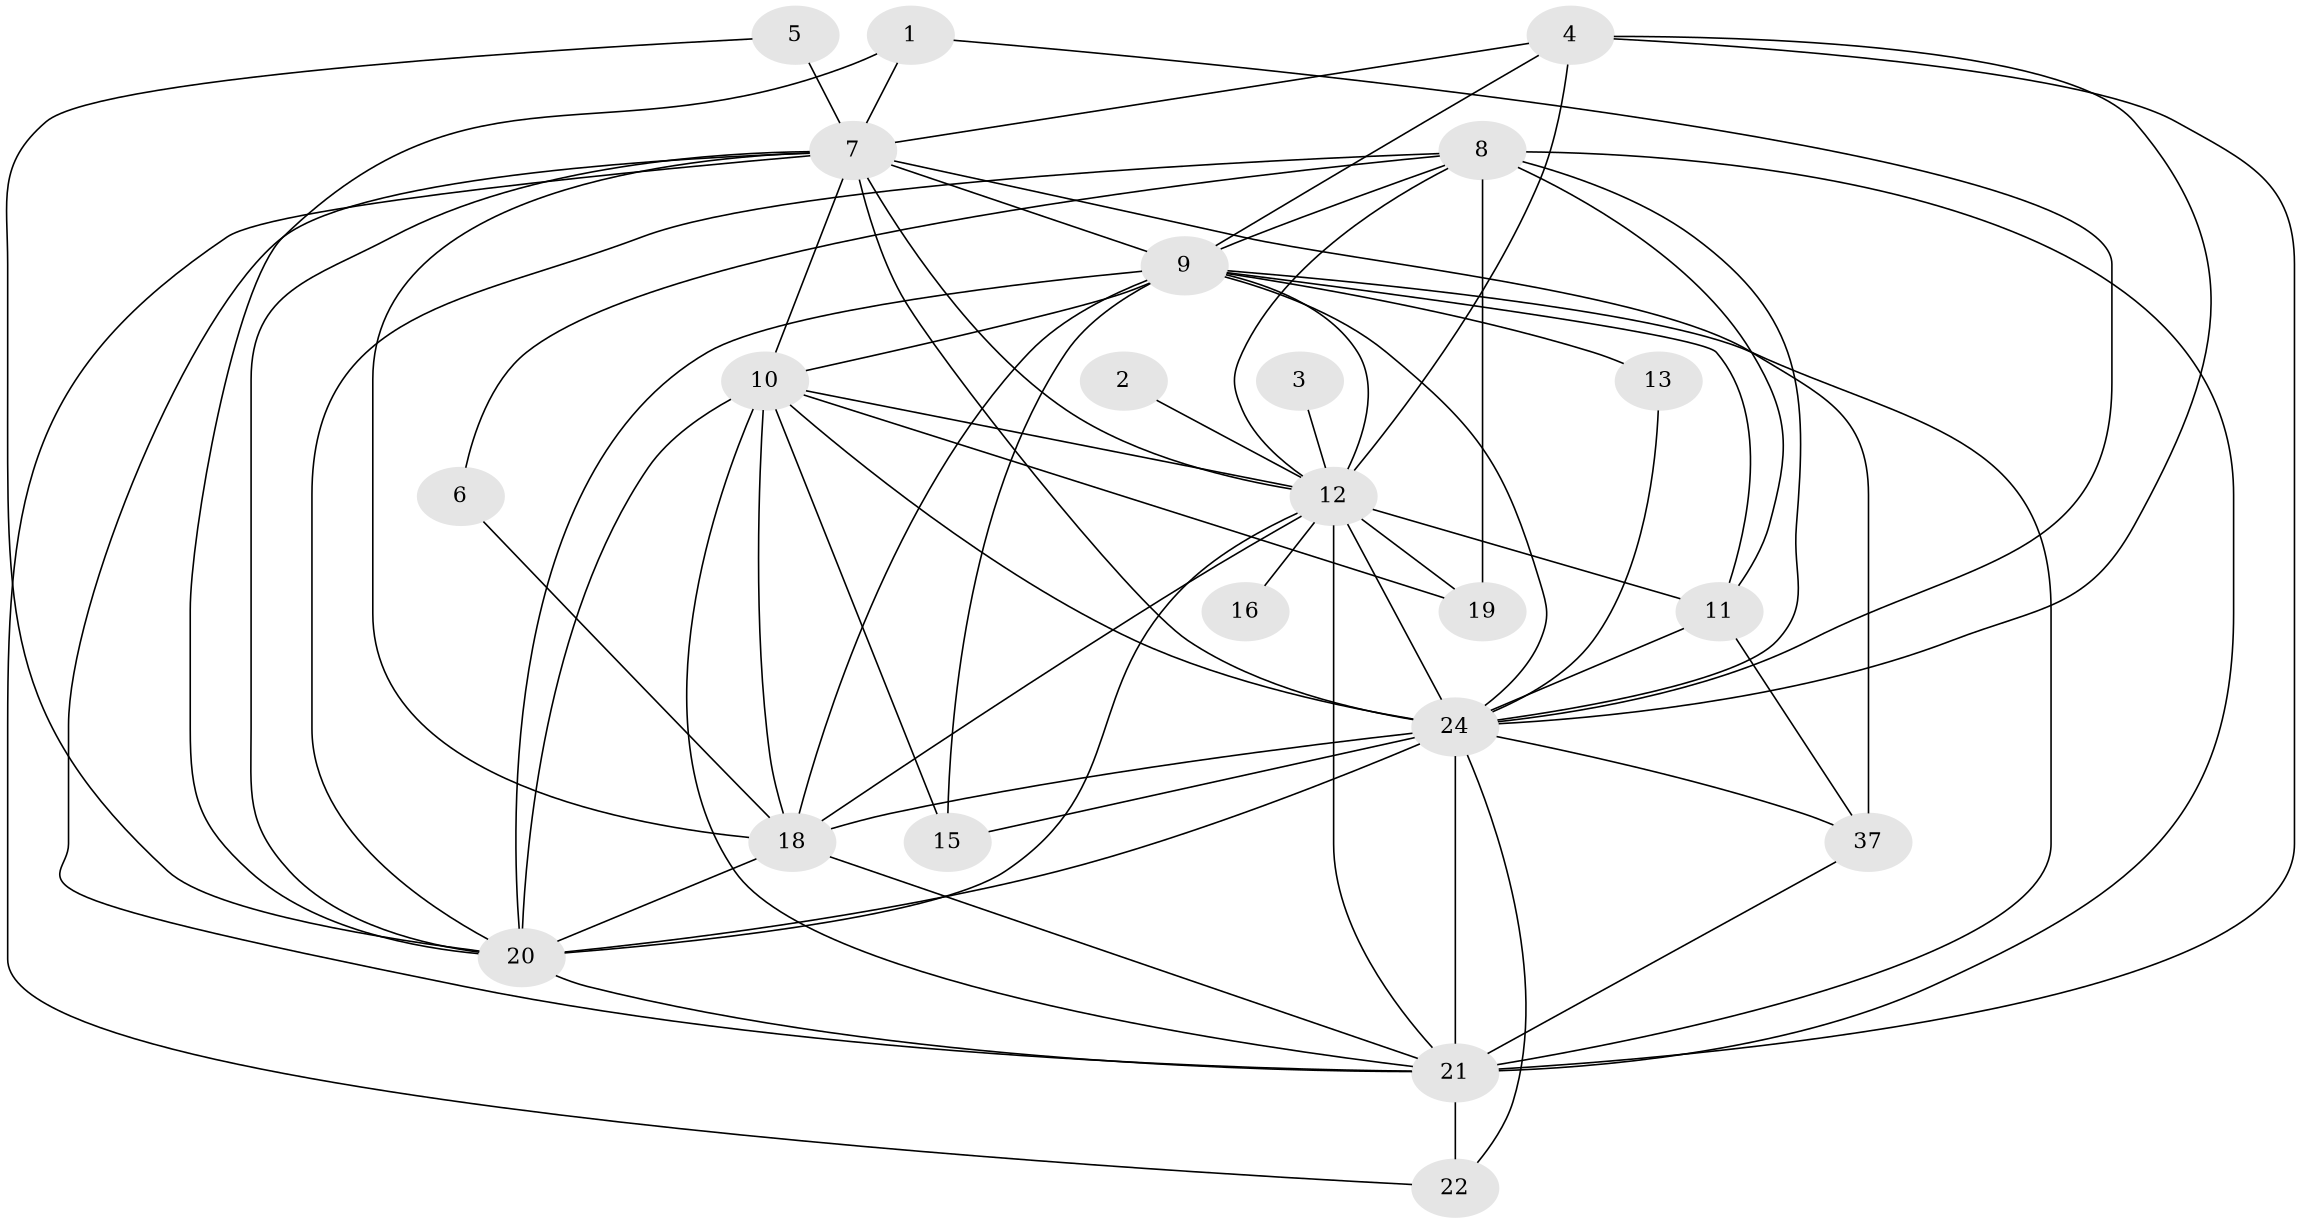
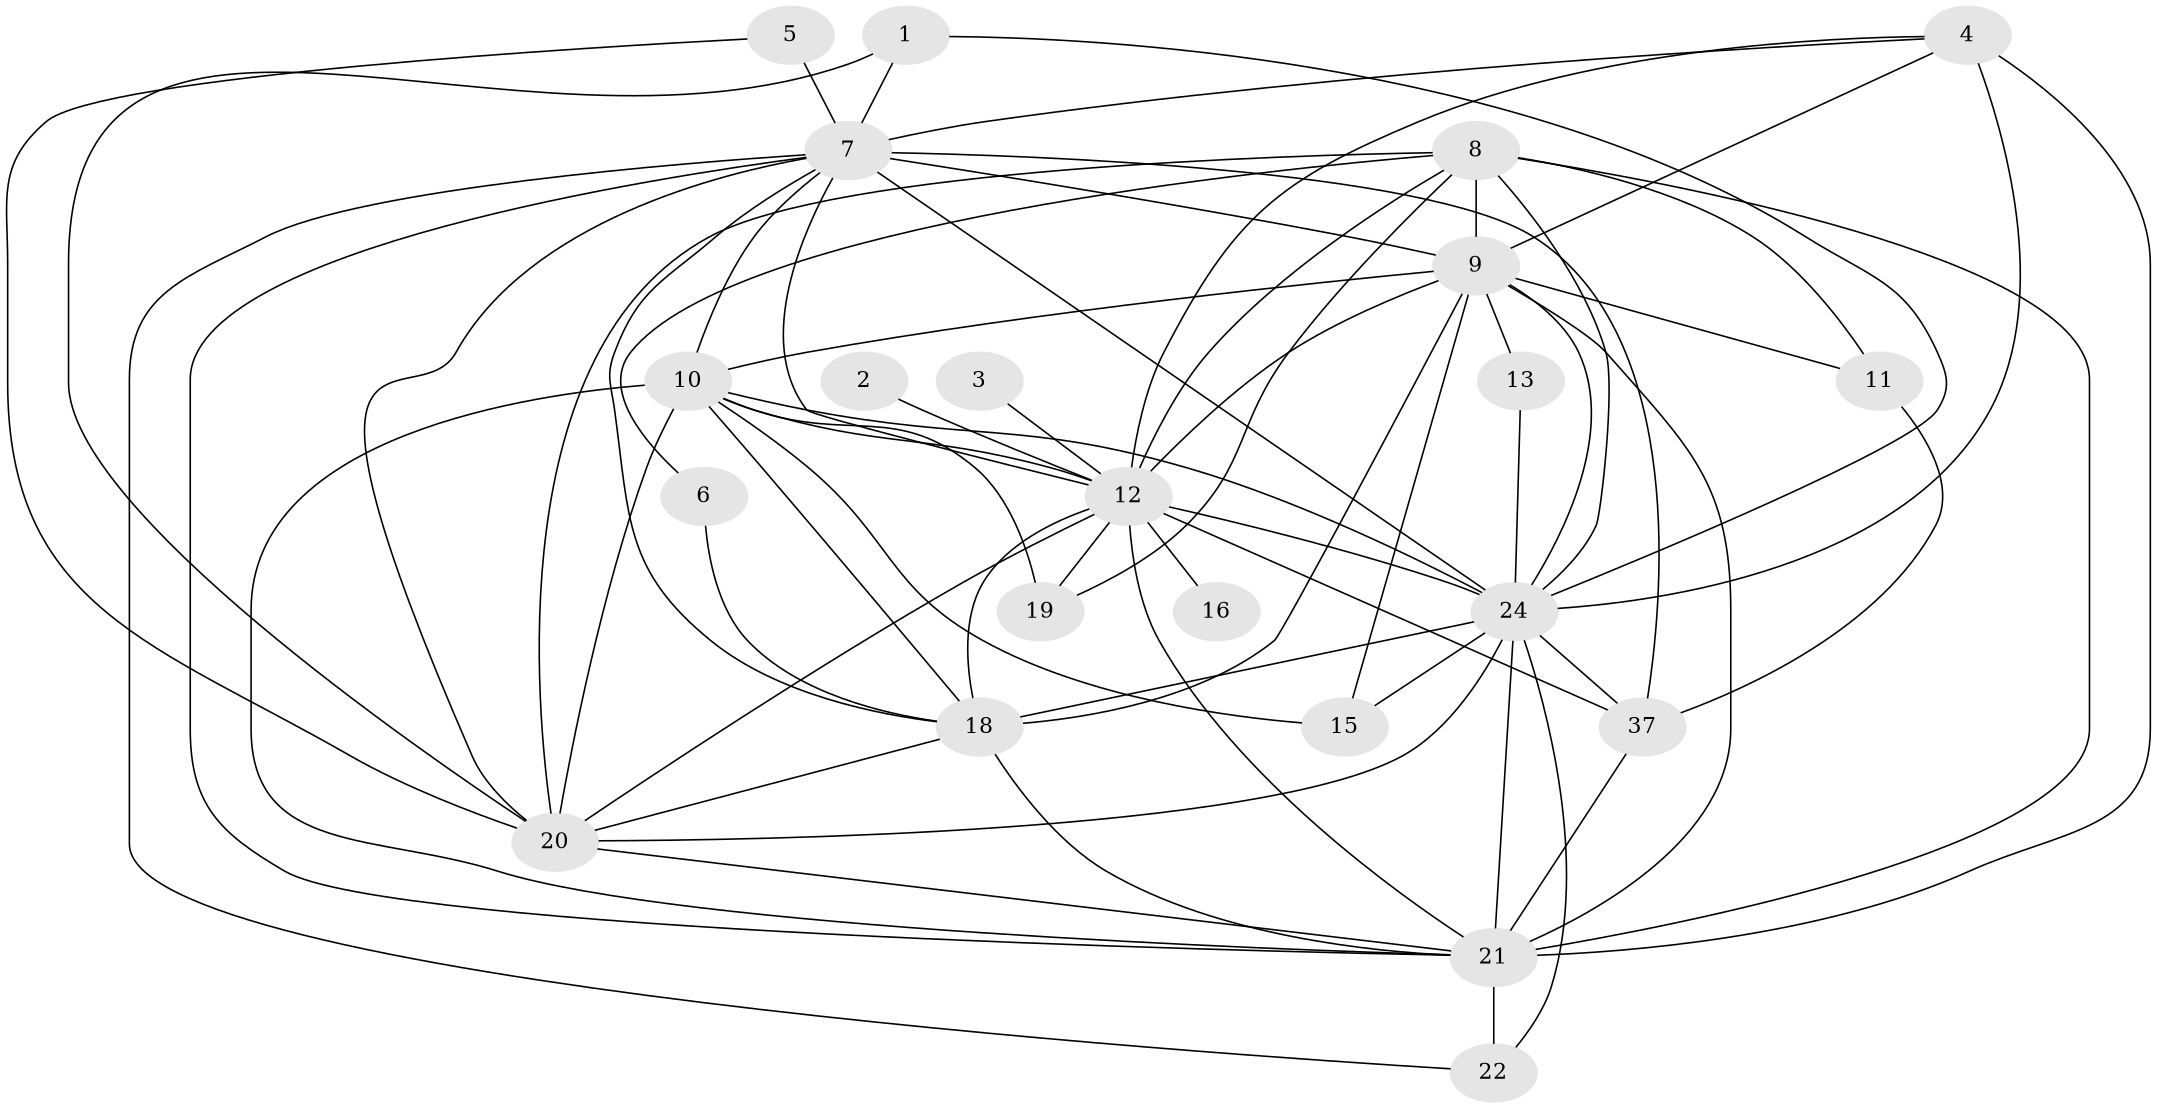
(635, 414) -> none
(1519, 552) -> (1397, 617)
(1587, 669) -> none
